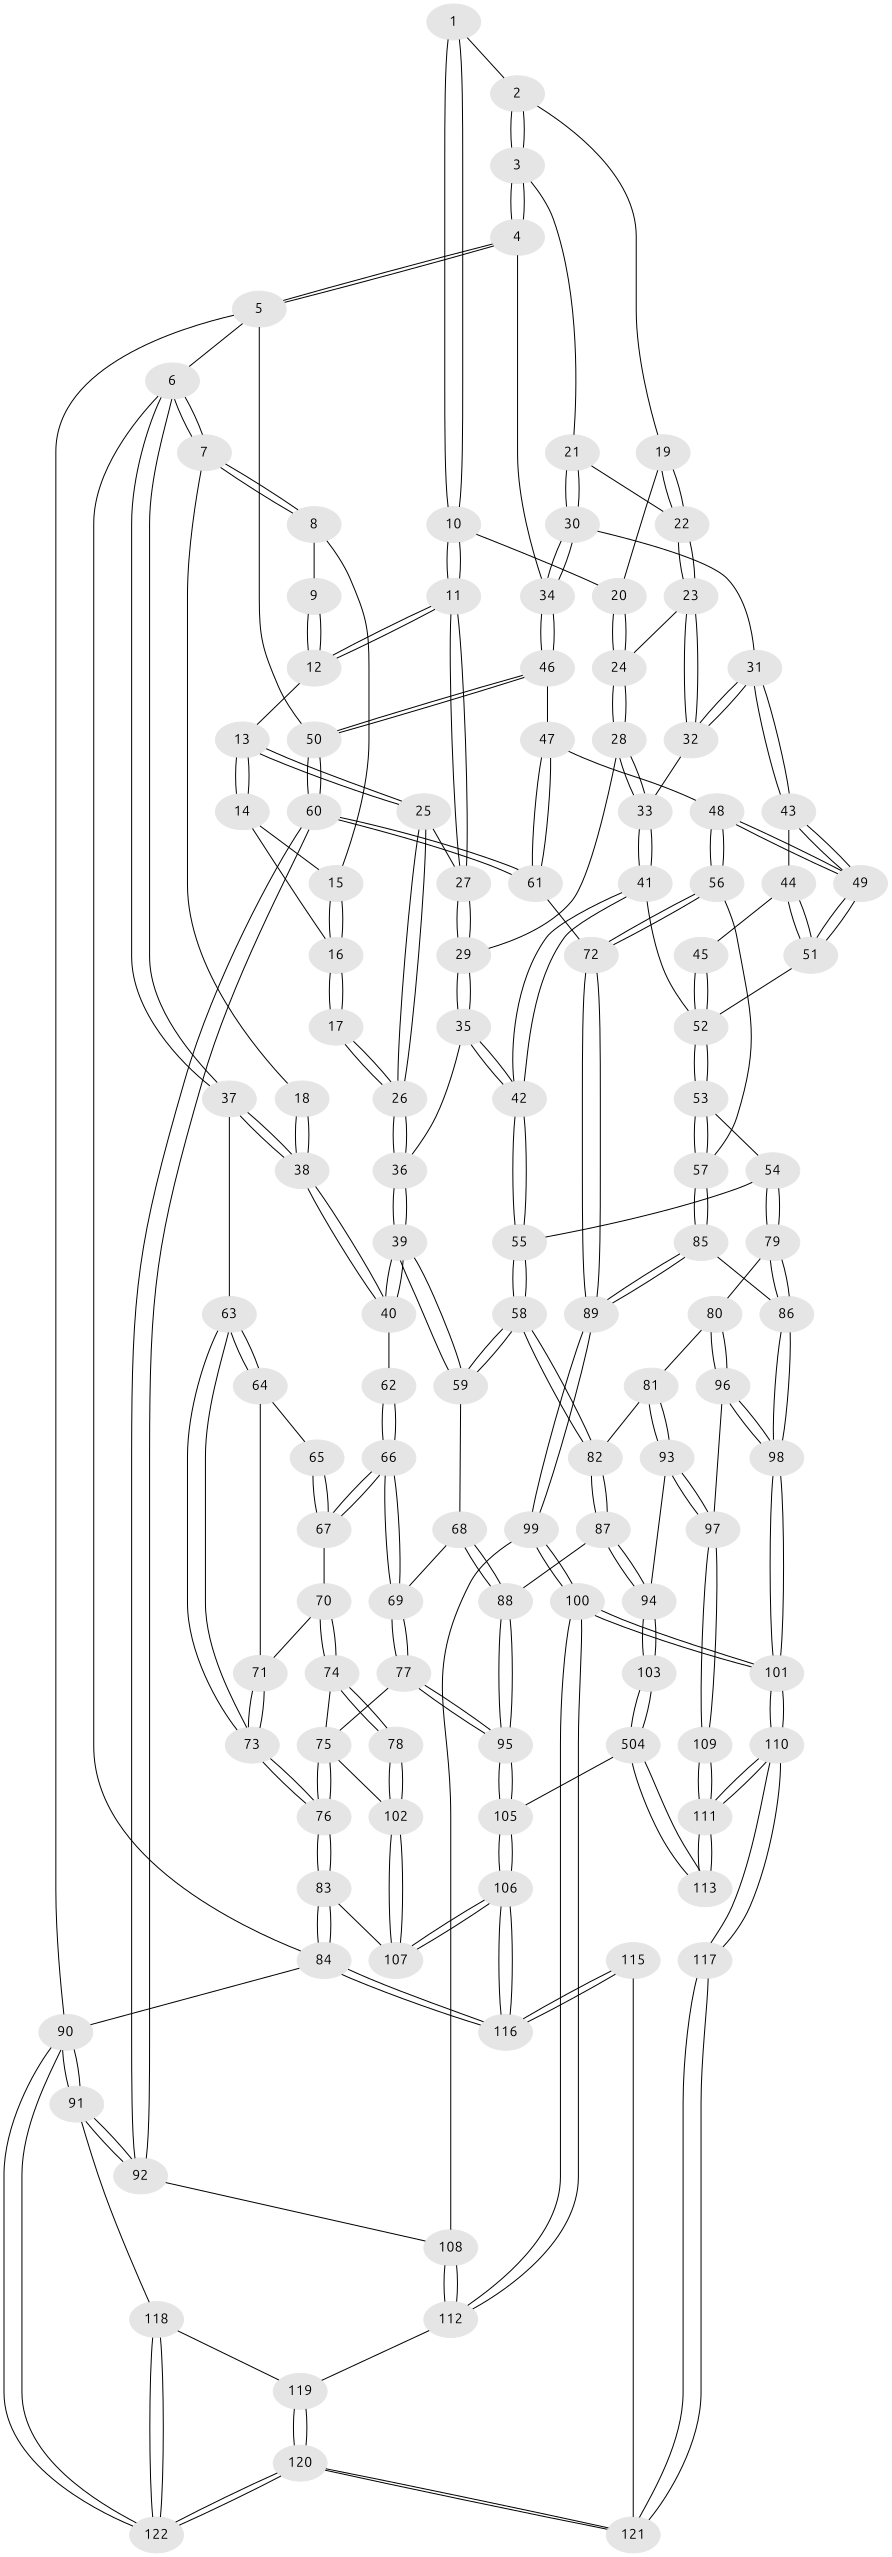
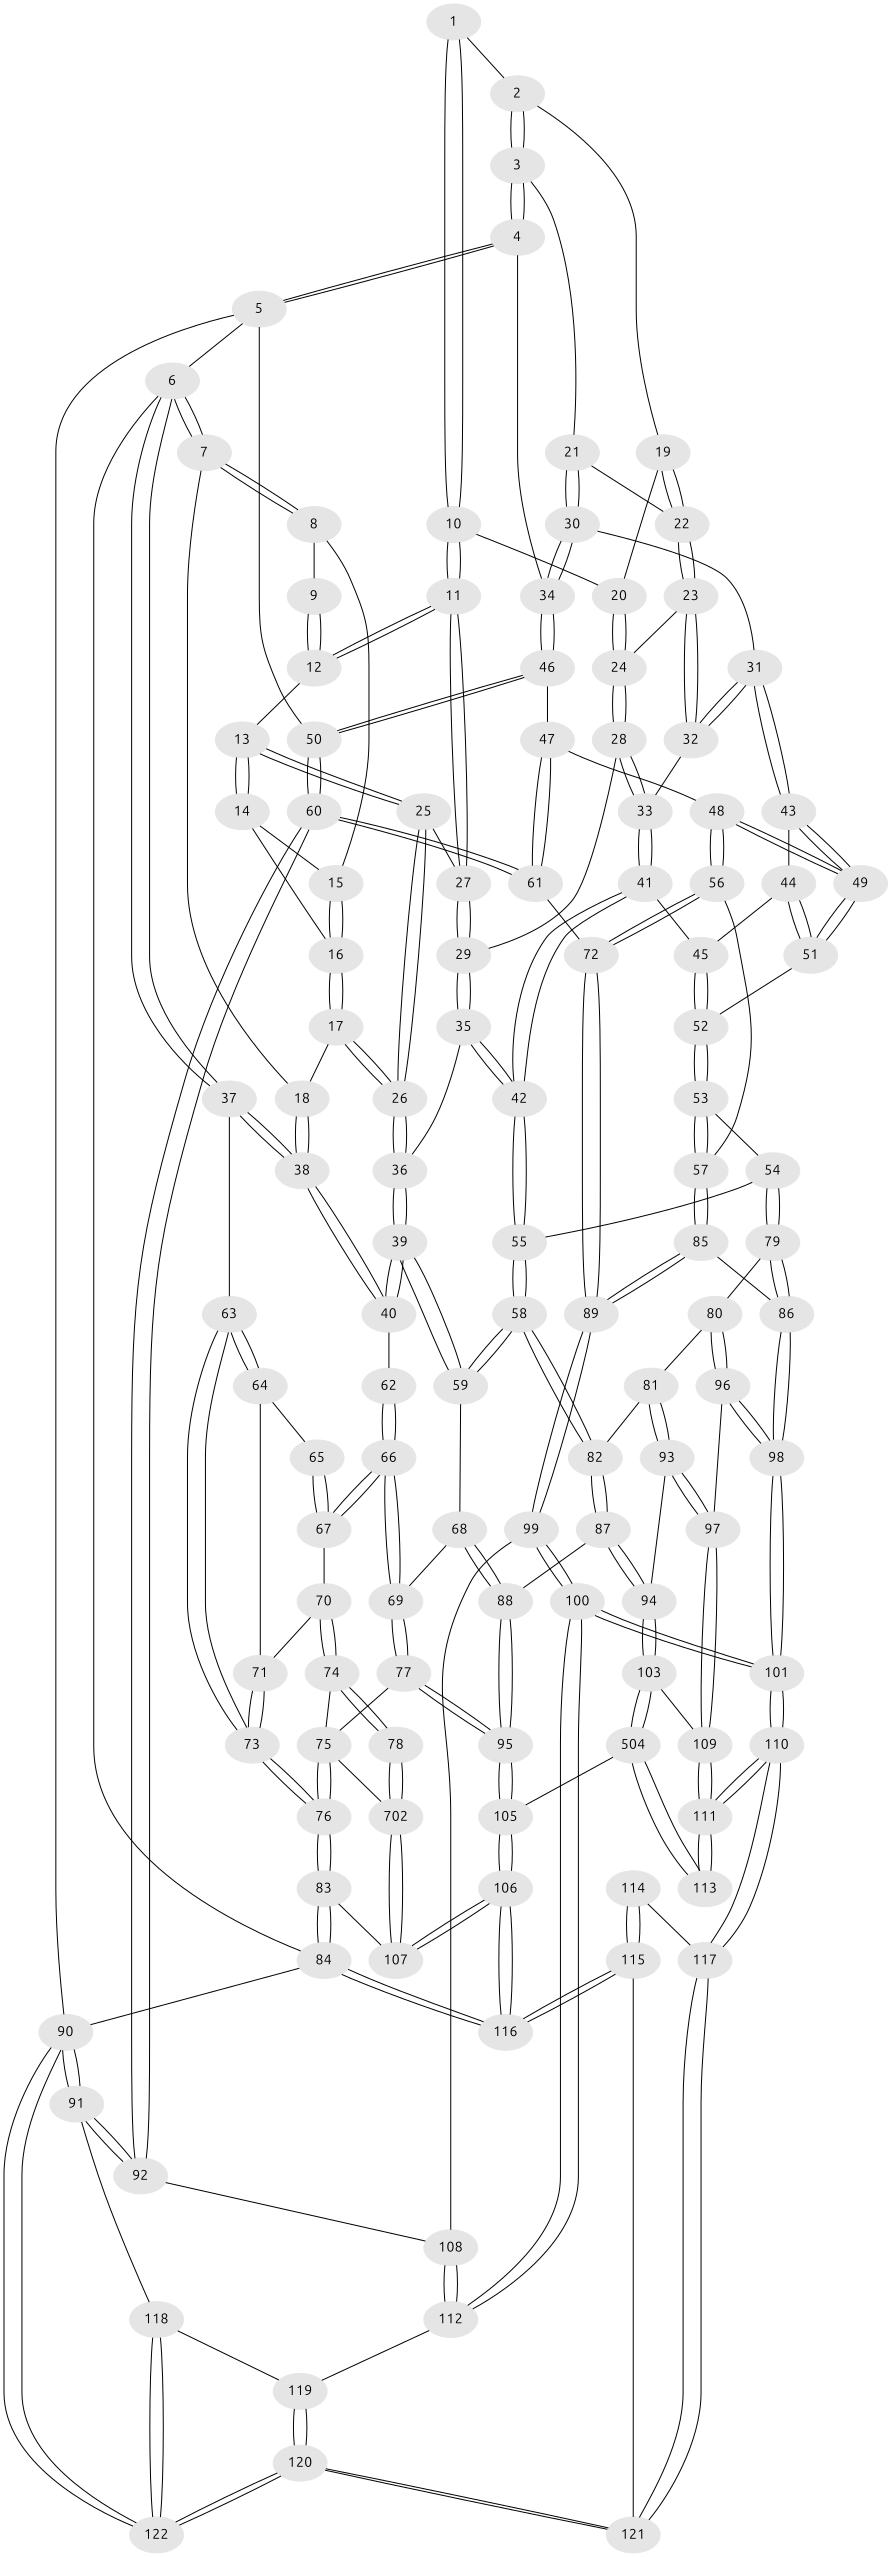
(660, 959) -> (673, 919)
none -> (319, 1063)
none -> (677, 1709)
(396, 1817) -> (396, 1817)
none -> (633, 1889)
